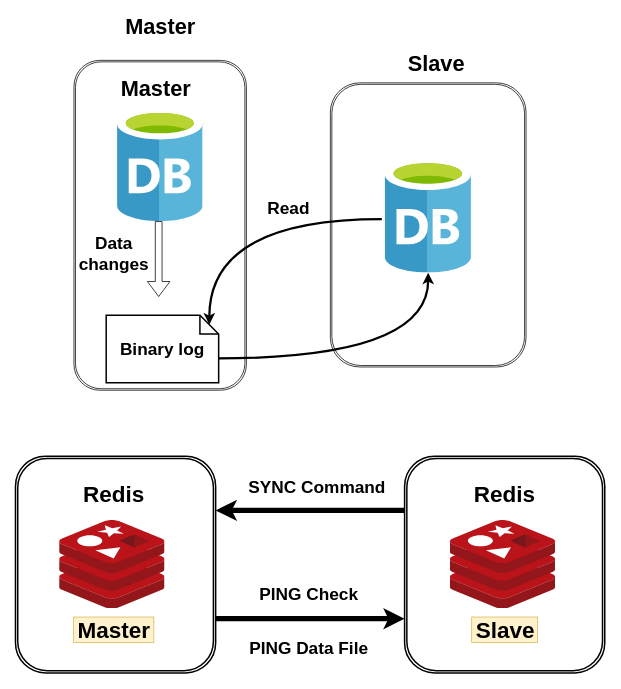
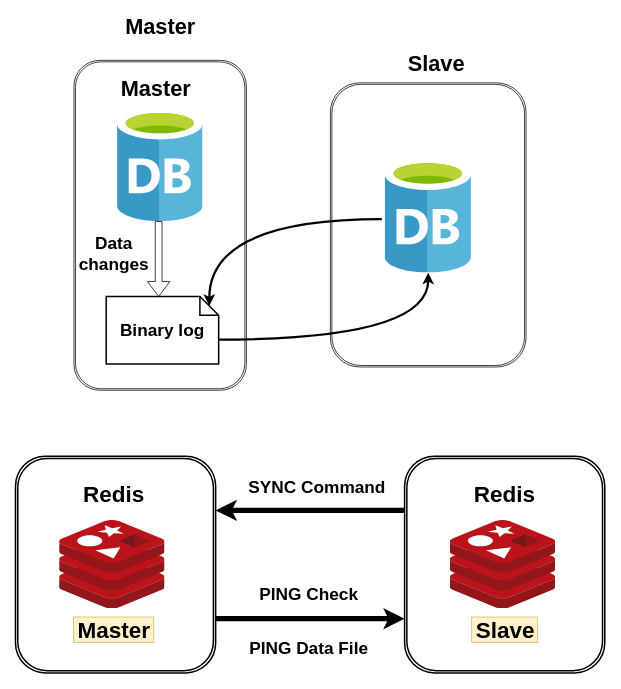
(288, 208) -> none
(162, 349) -> (162, 330)
